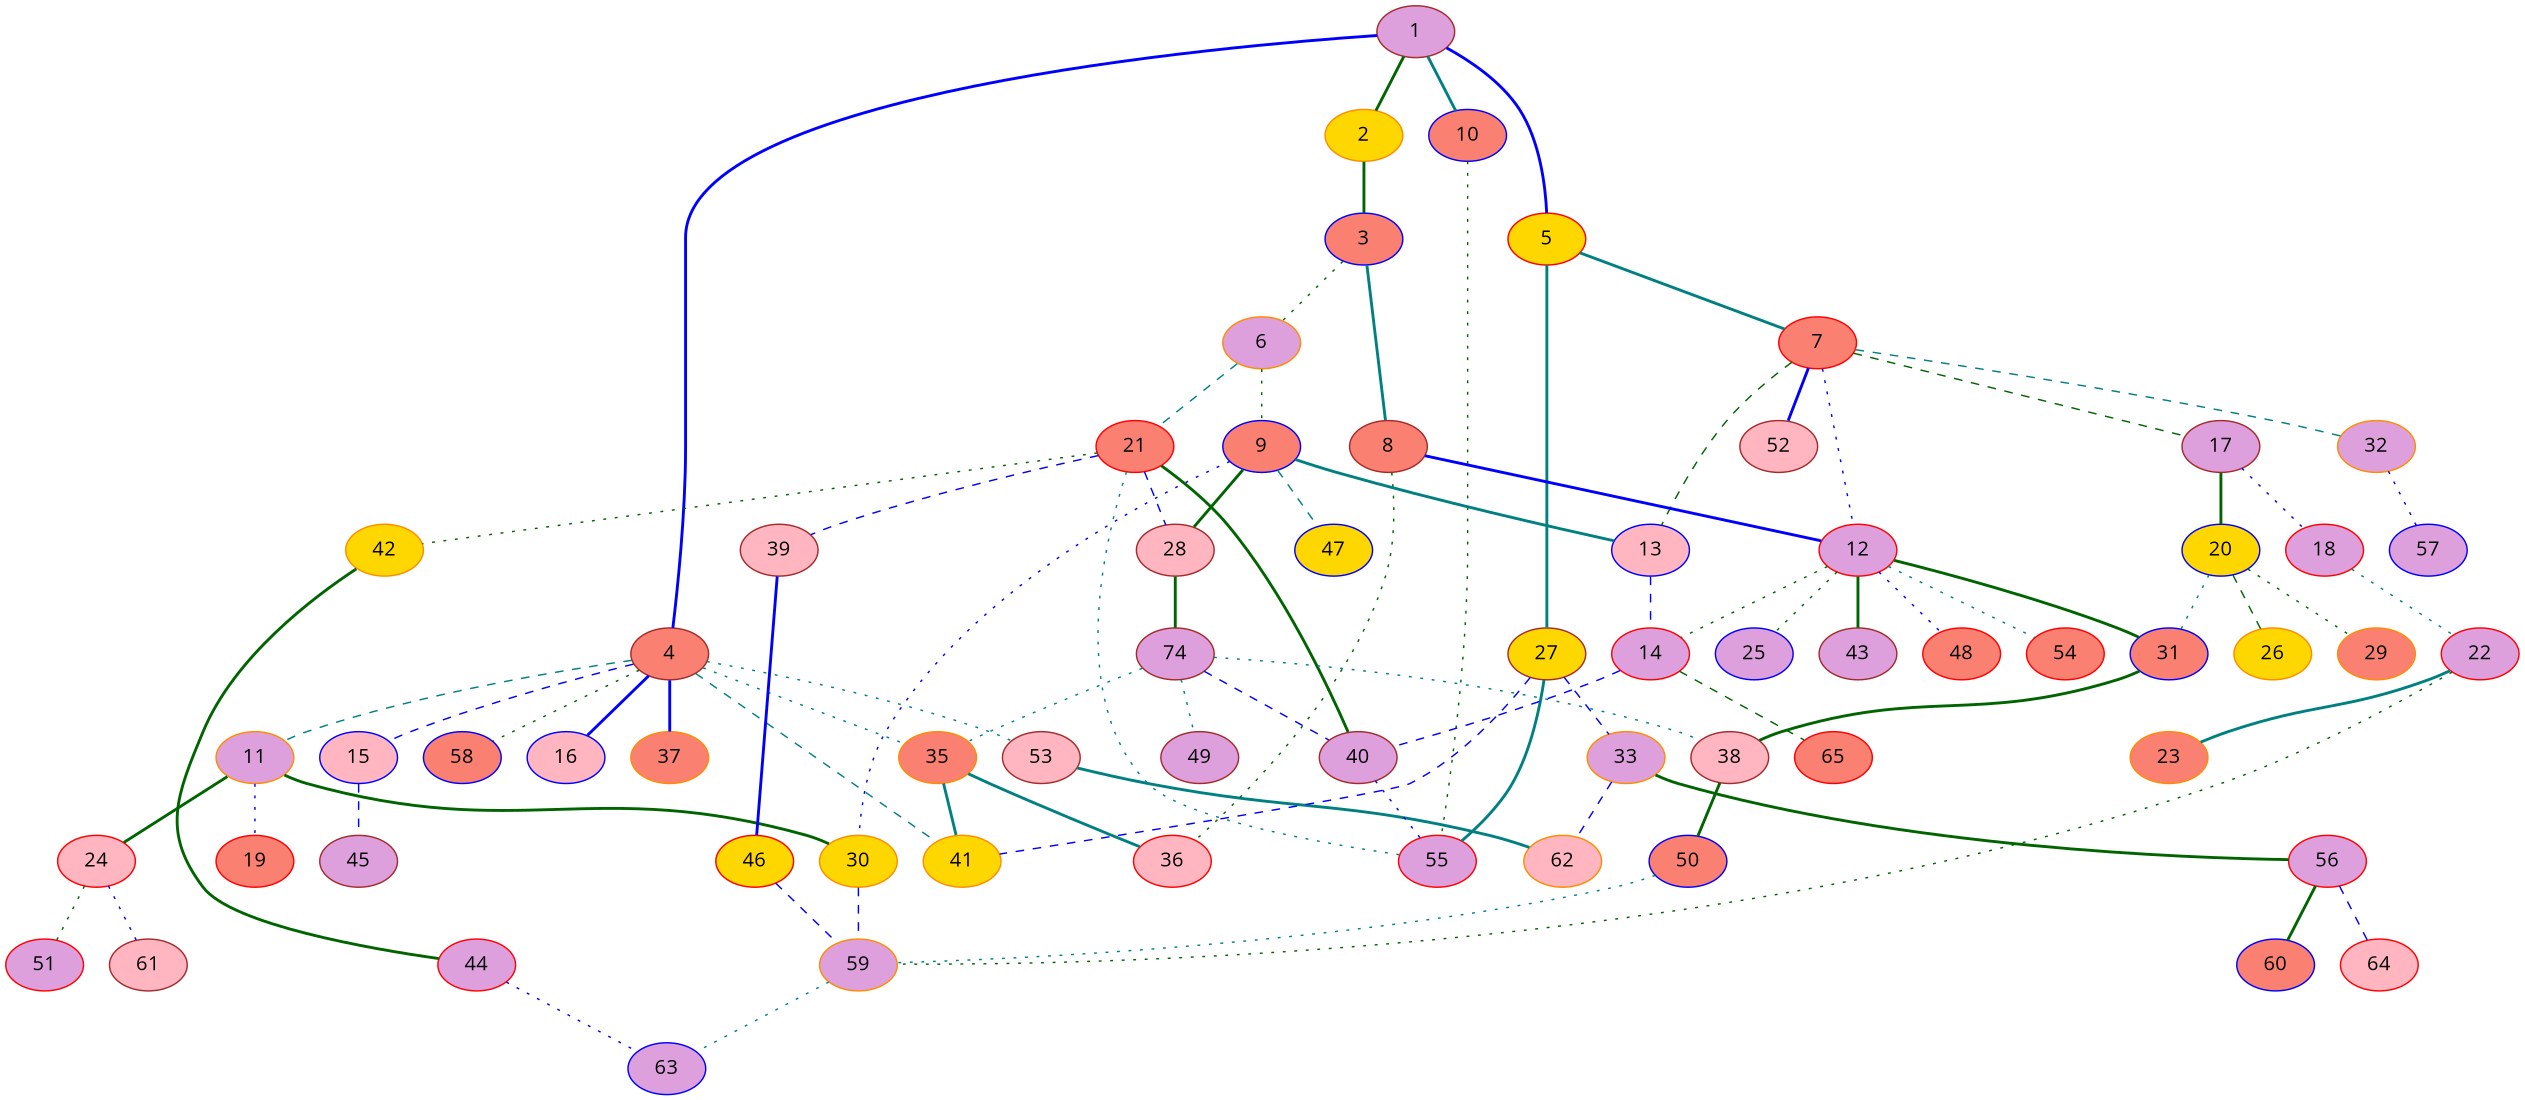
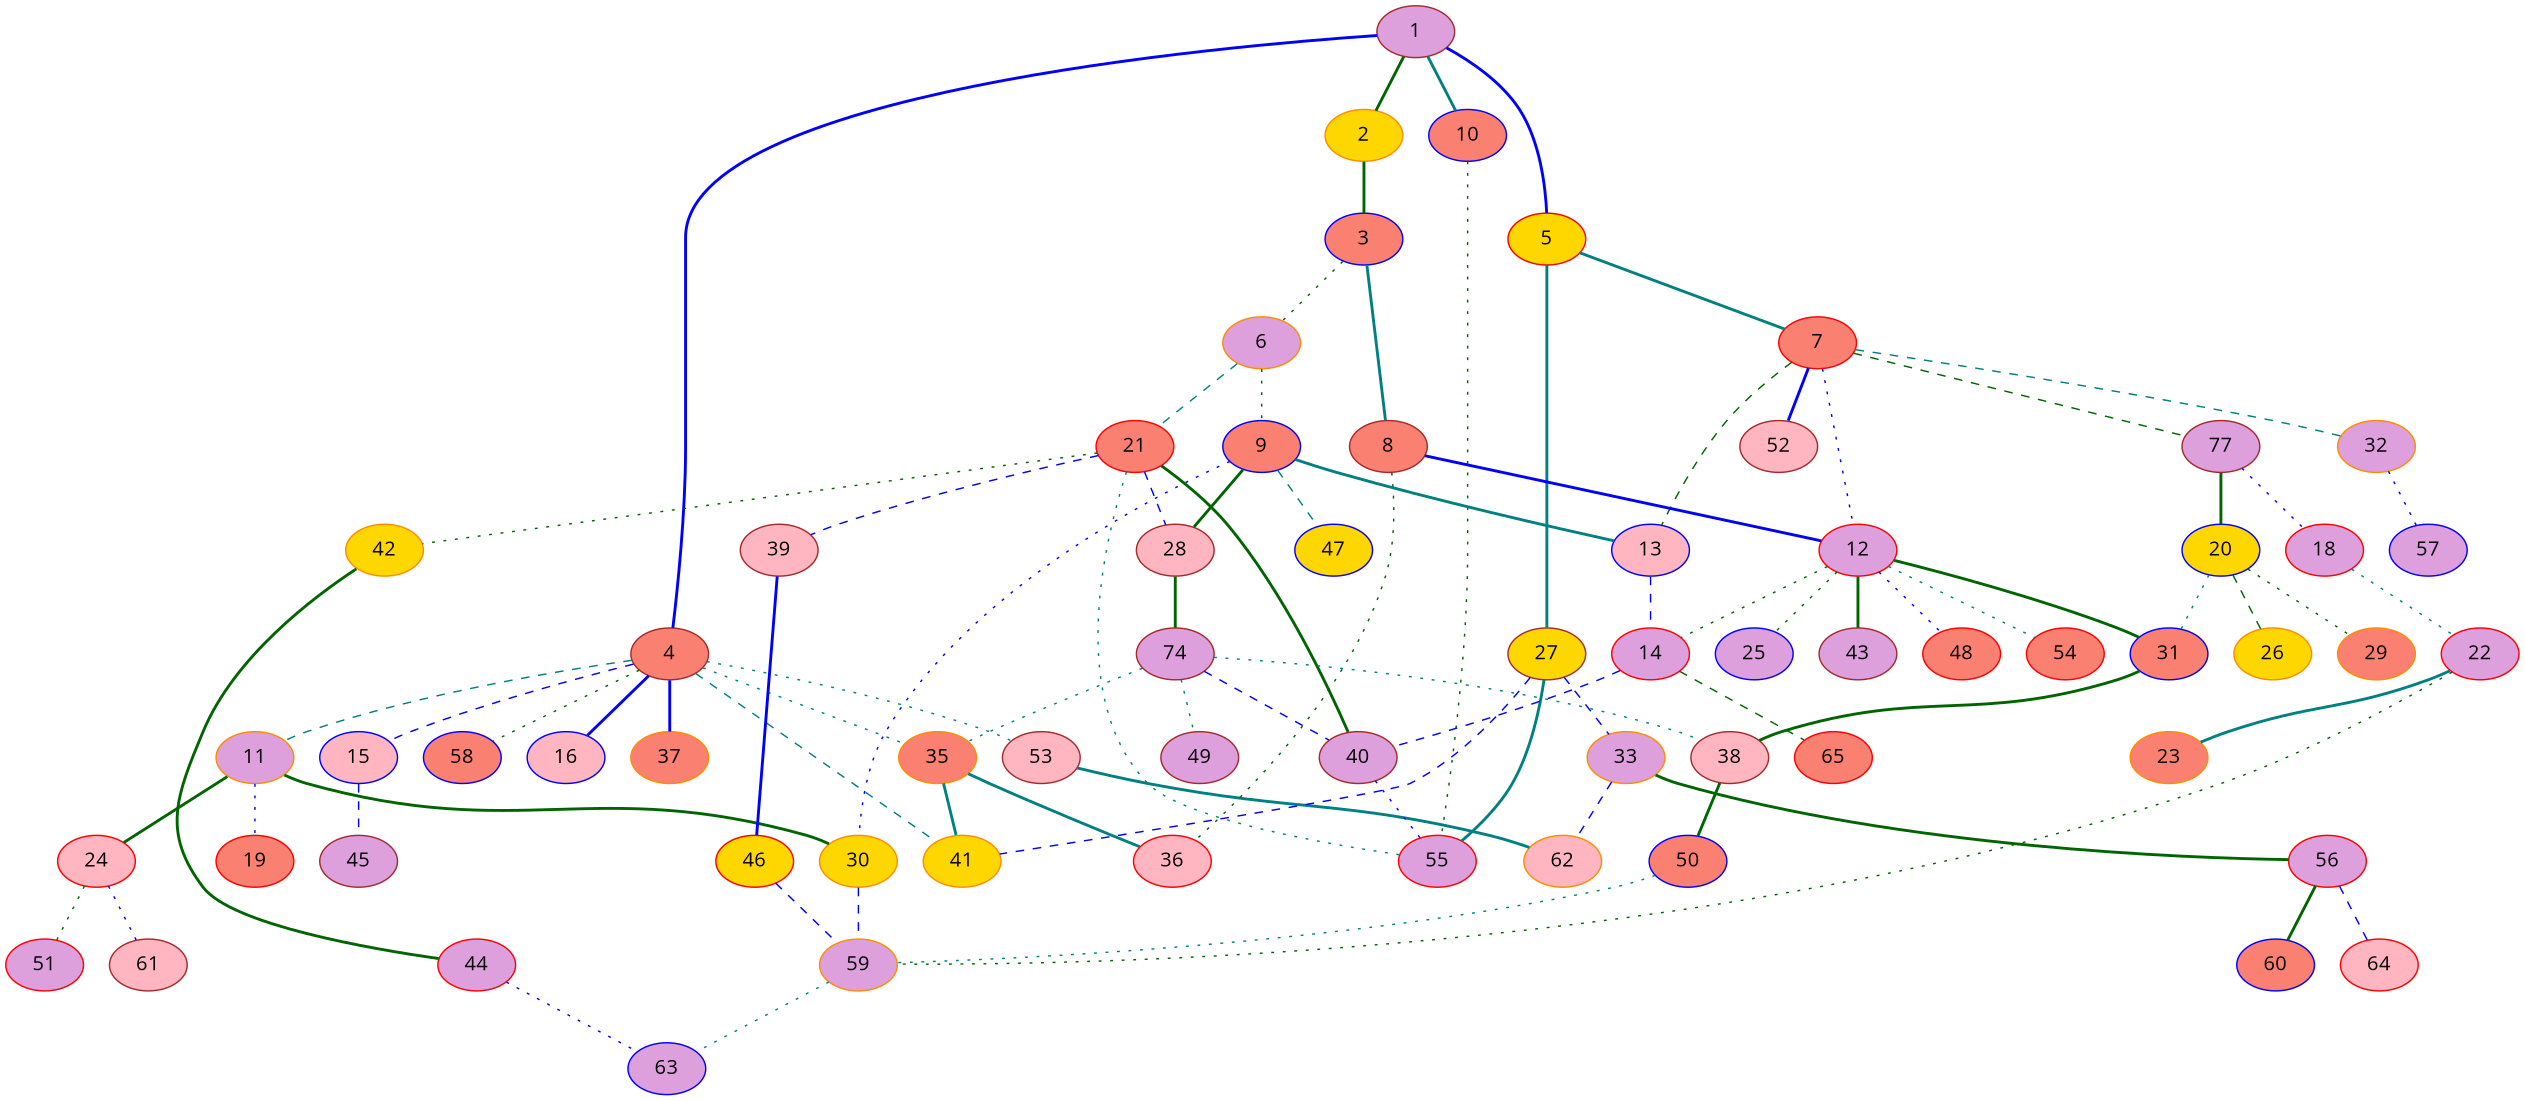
(2221, 446) -> (2221, 446)
